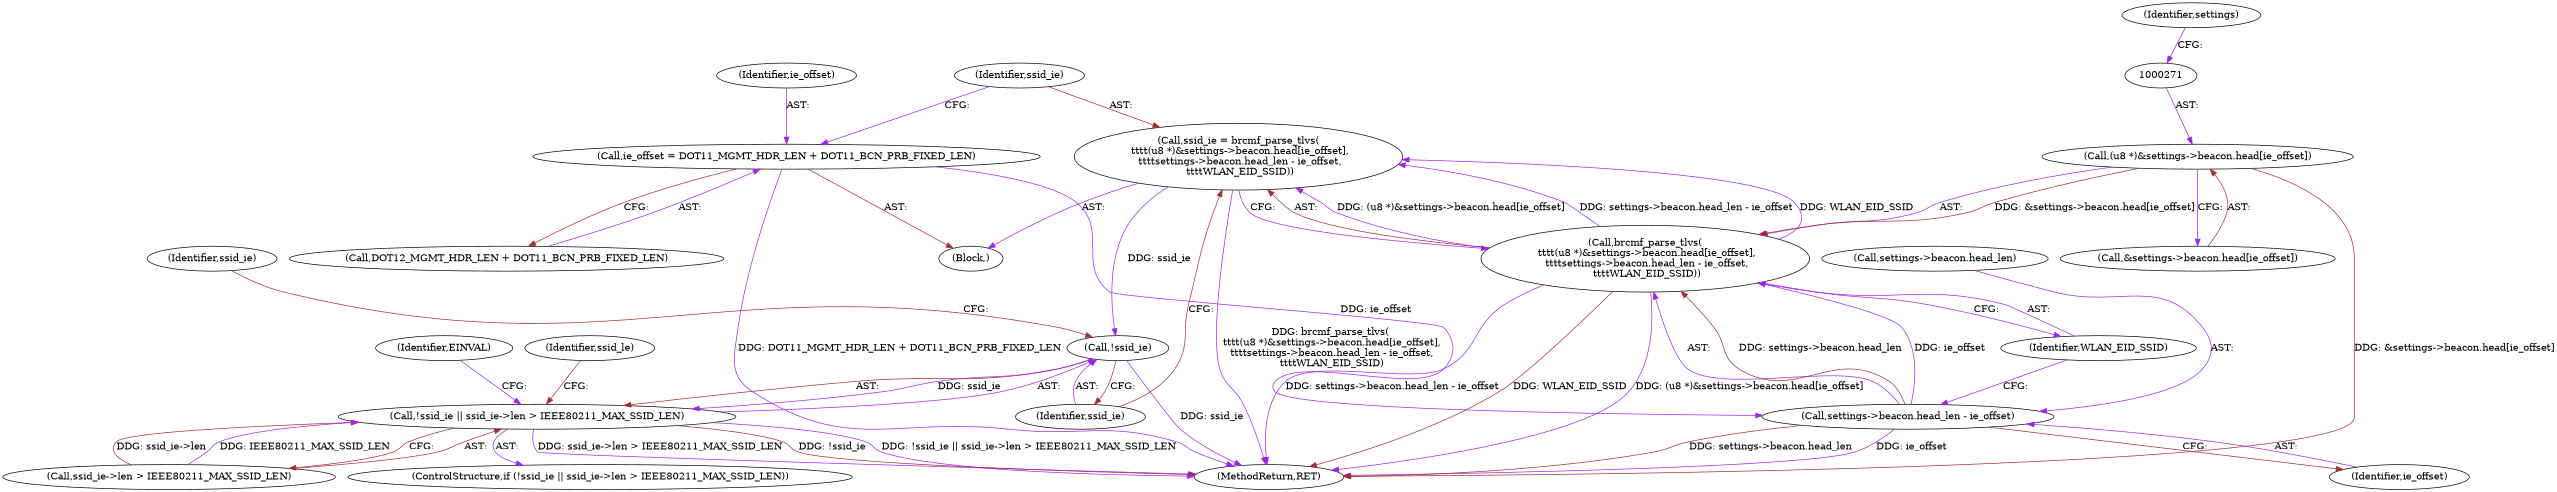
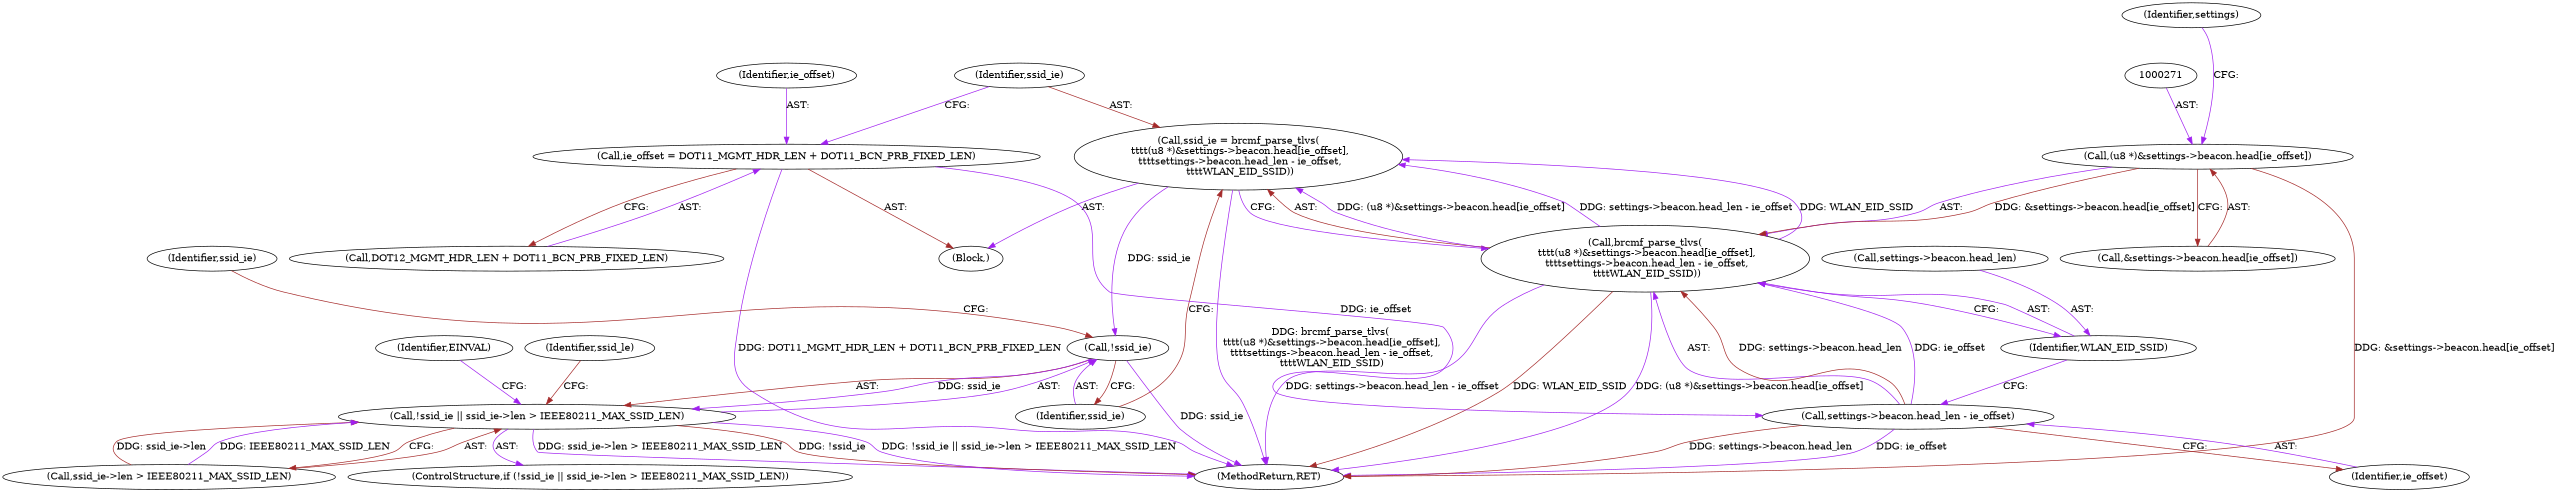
(2178, 42) -> (2214, 82)
(2198, 204) -> (2198, 204)
(2191, 316) -> (2037, 292)
